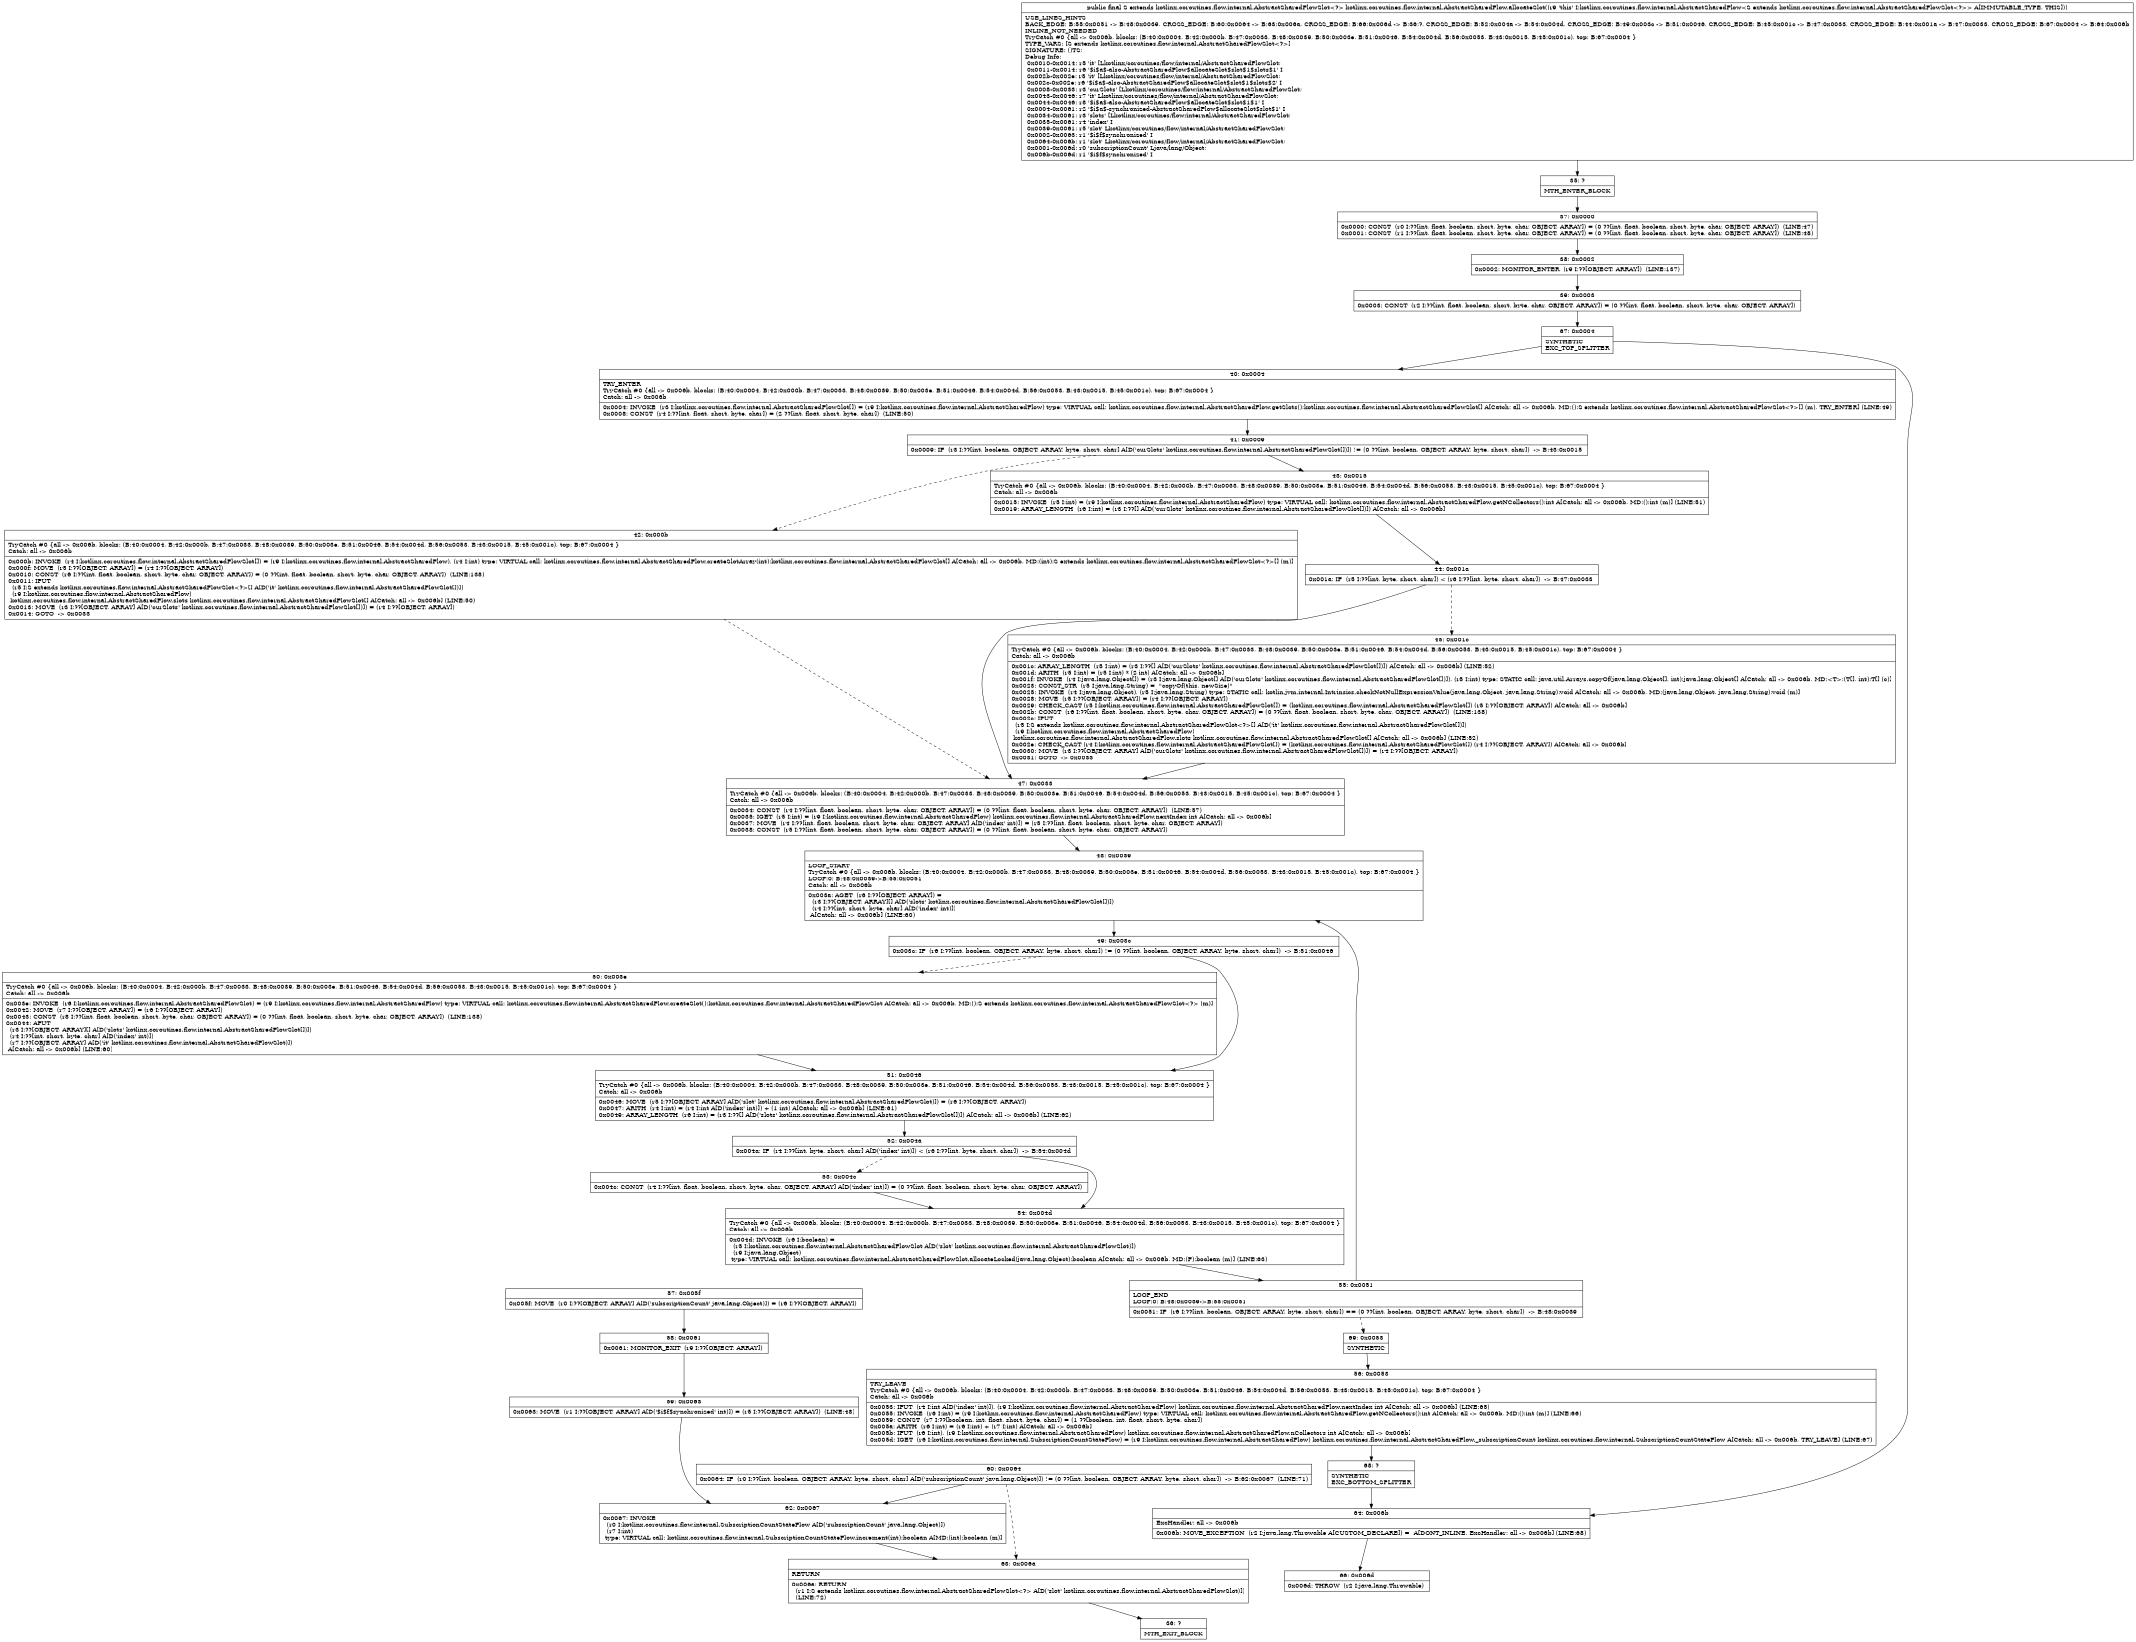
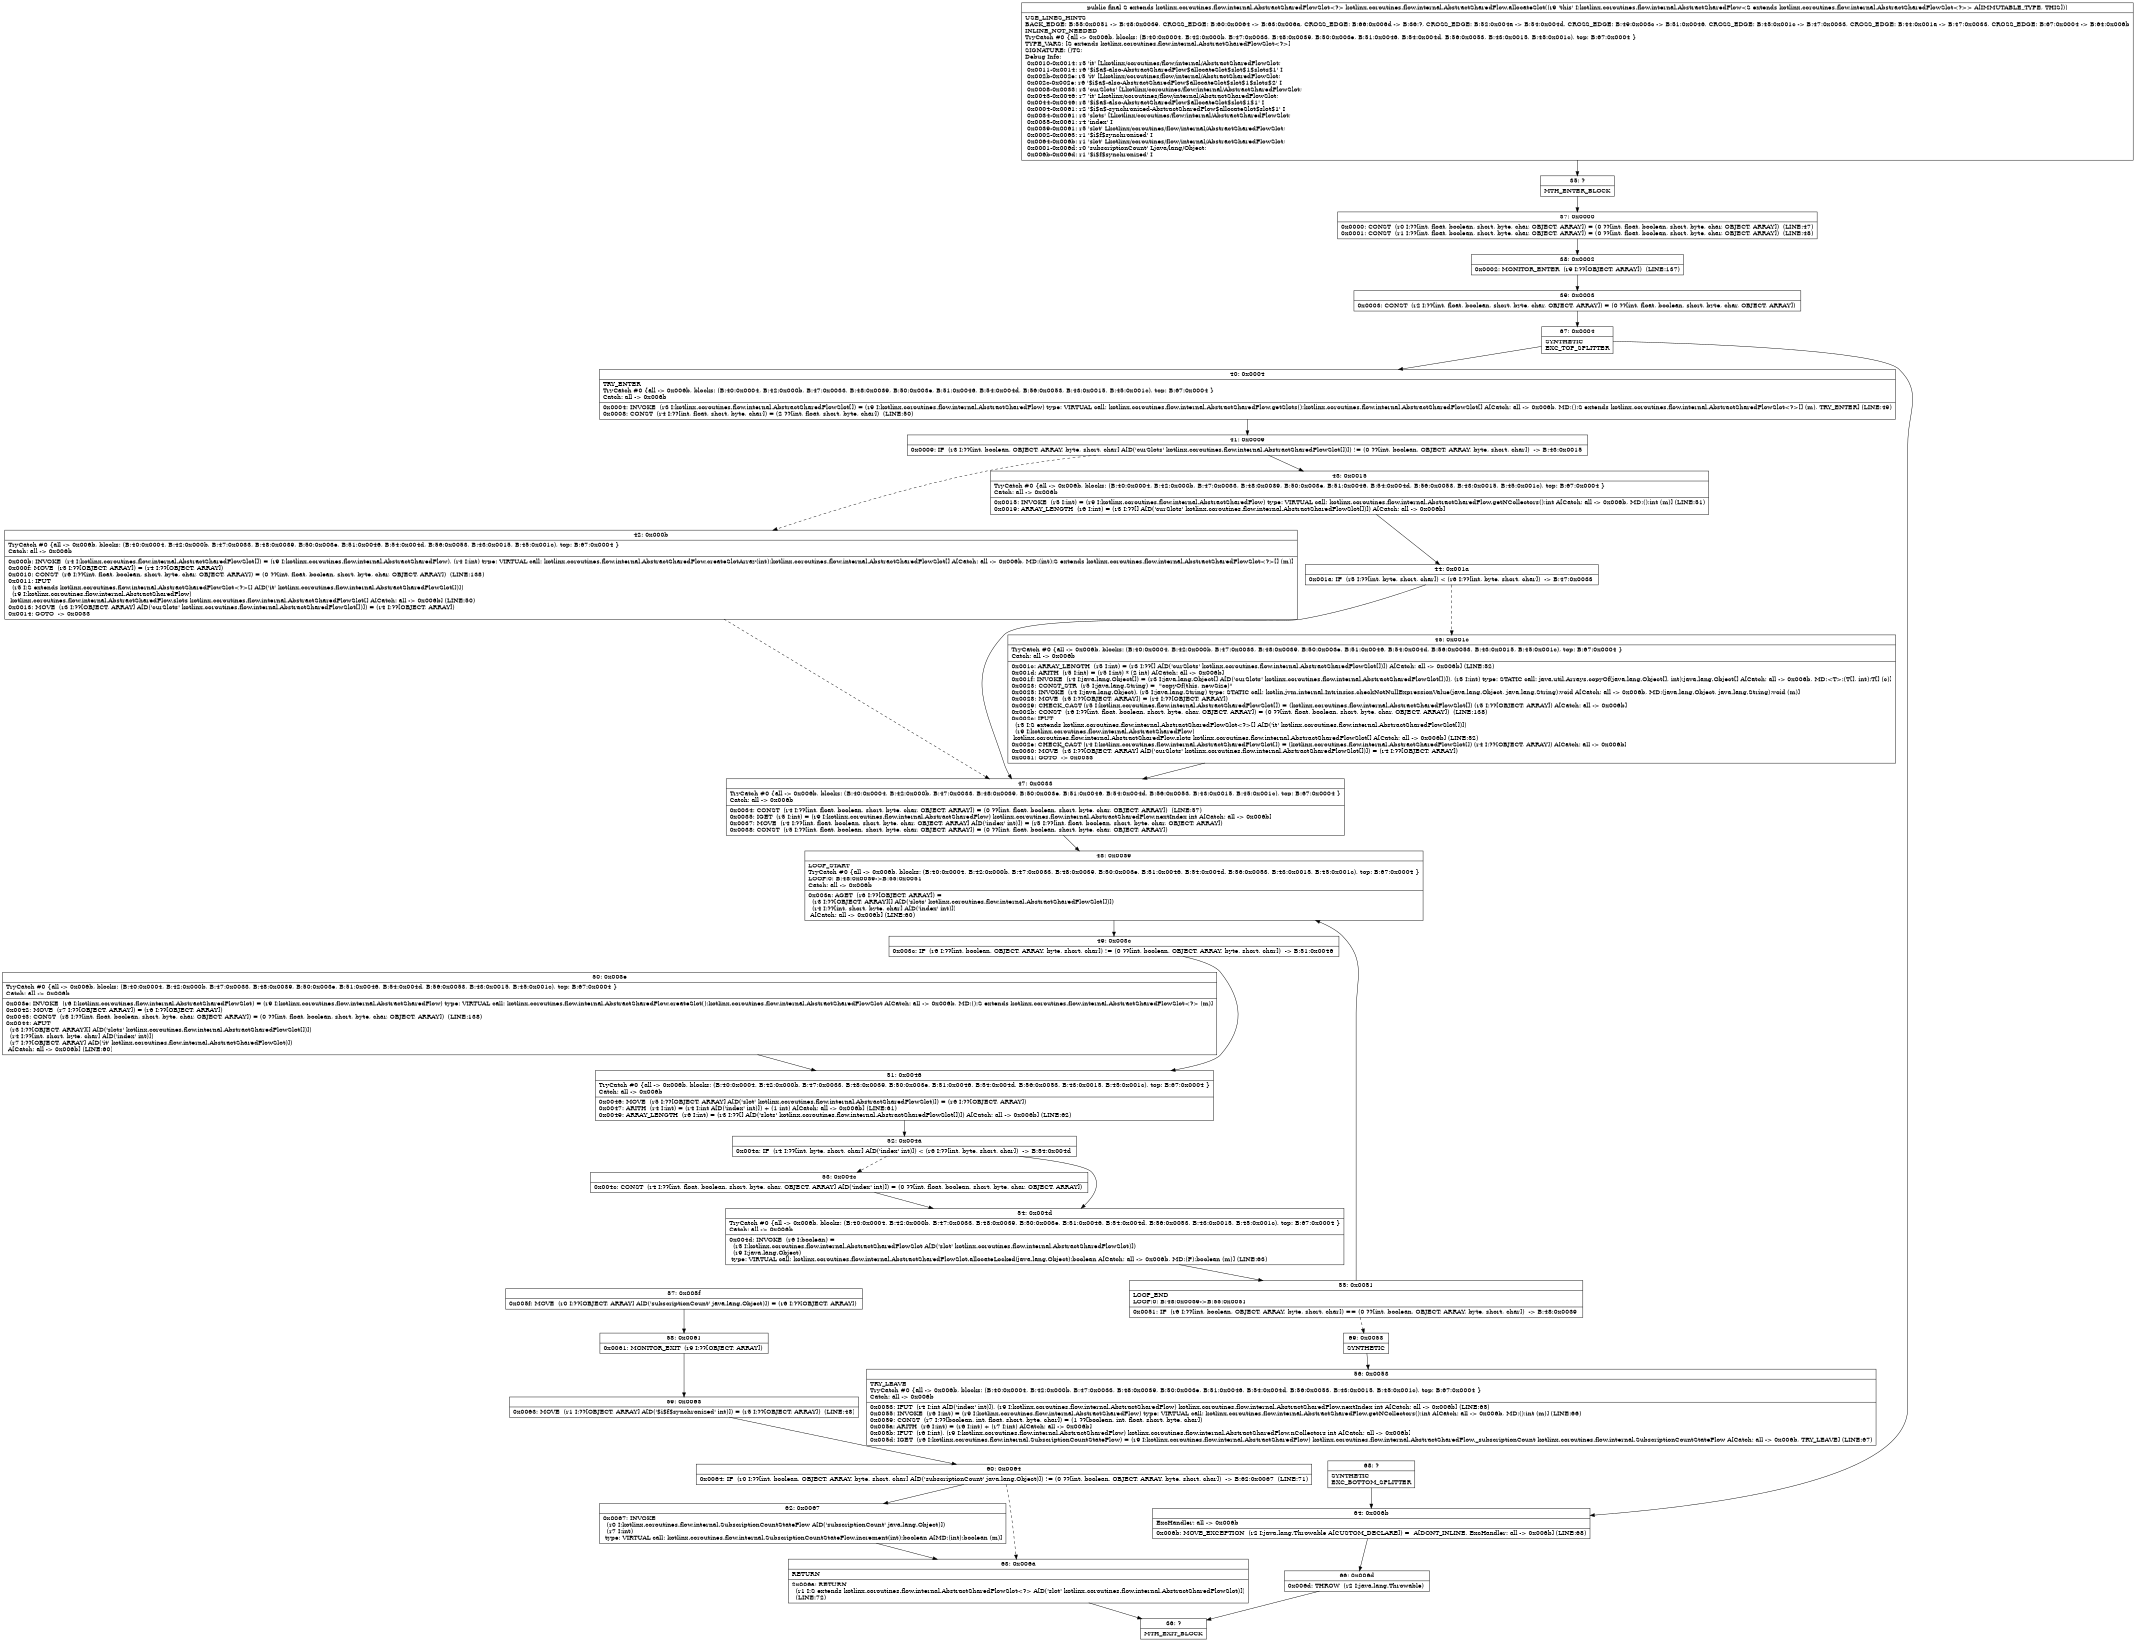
(982, 964) -> none
(1371, 1451) -> none
(682, 1464) -> (841, 1441)
(821, 1585) -> (821, 1585)
none -> (1265, 1605)
